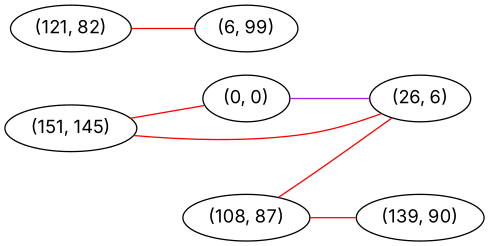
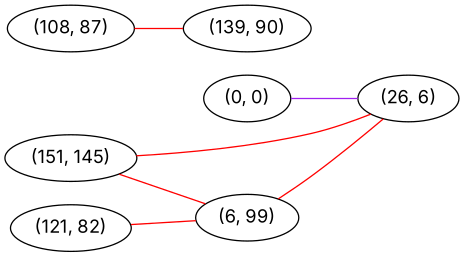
(167, 112) -> (162, 189)
(335, 158) -> (332, 161)
